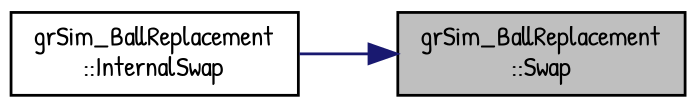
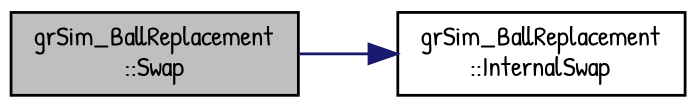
(334, 54) -> (334, 54)
